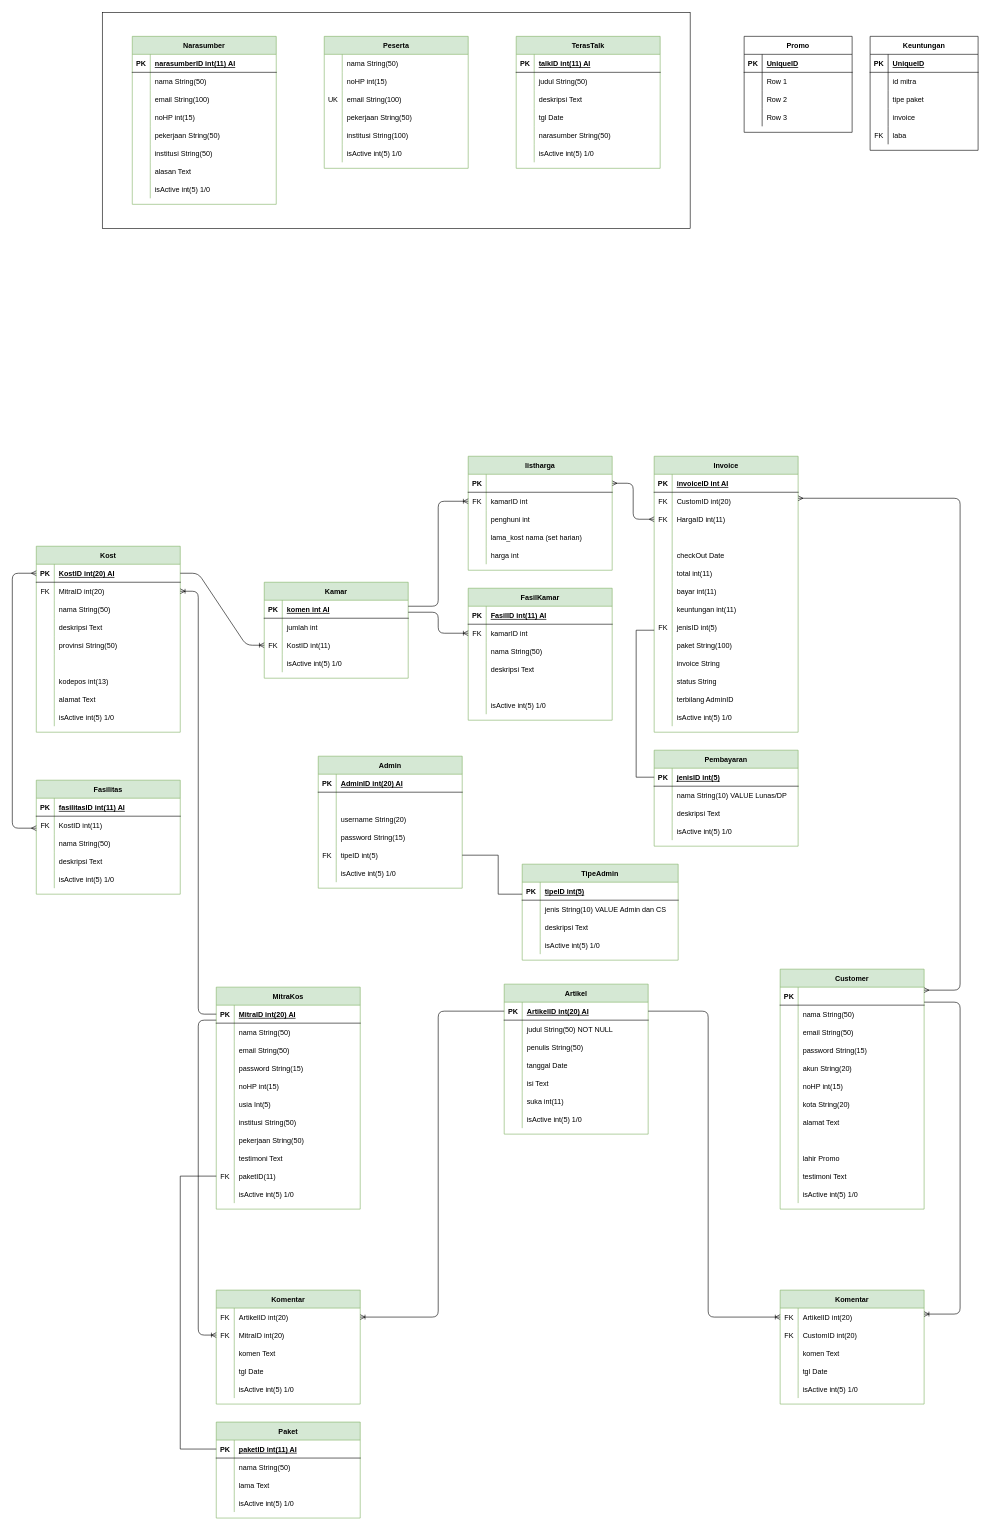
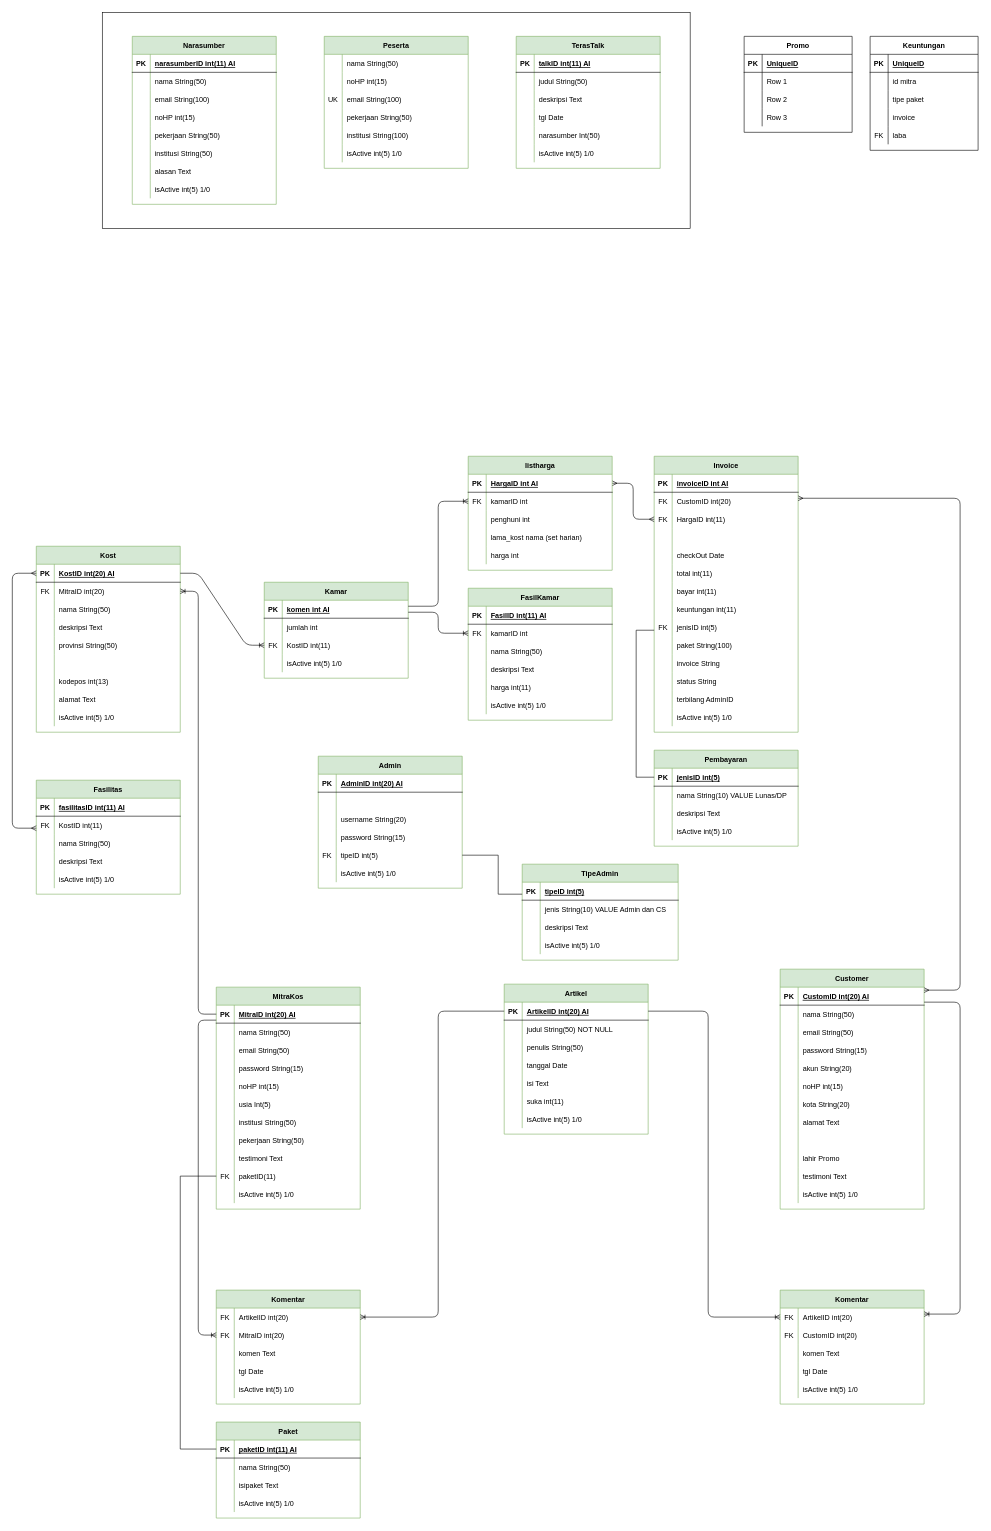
(579, 136) -> (574, 136)
none -> (549, 483)
none -> (549, 687)
none -> (861, 996)
(255, 1486) -> (262, 1486)
